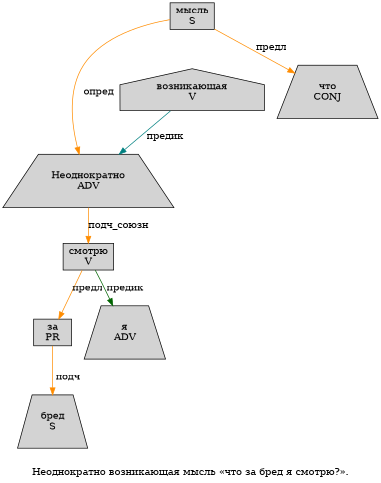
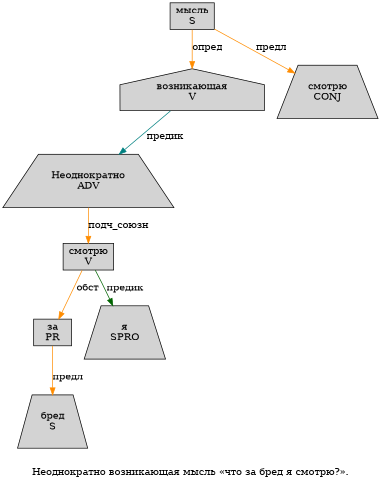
(88, 59) -> (192, 46)
(328, 92) -> (328, 92)
(88, 288) -> (88, 288)
(125, 332) -> (125, 332)
(68, 377) -> (68, 377)
